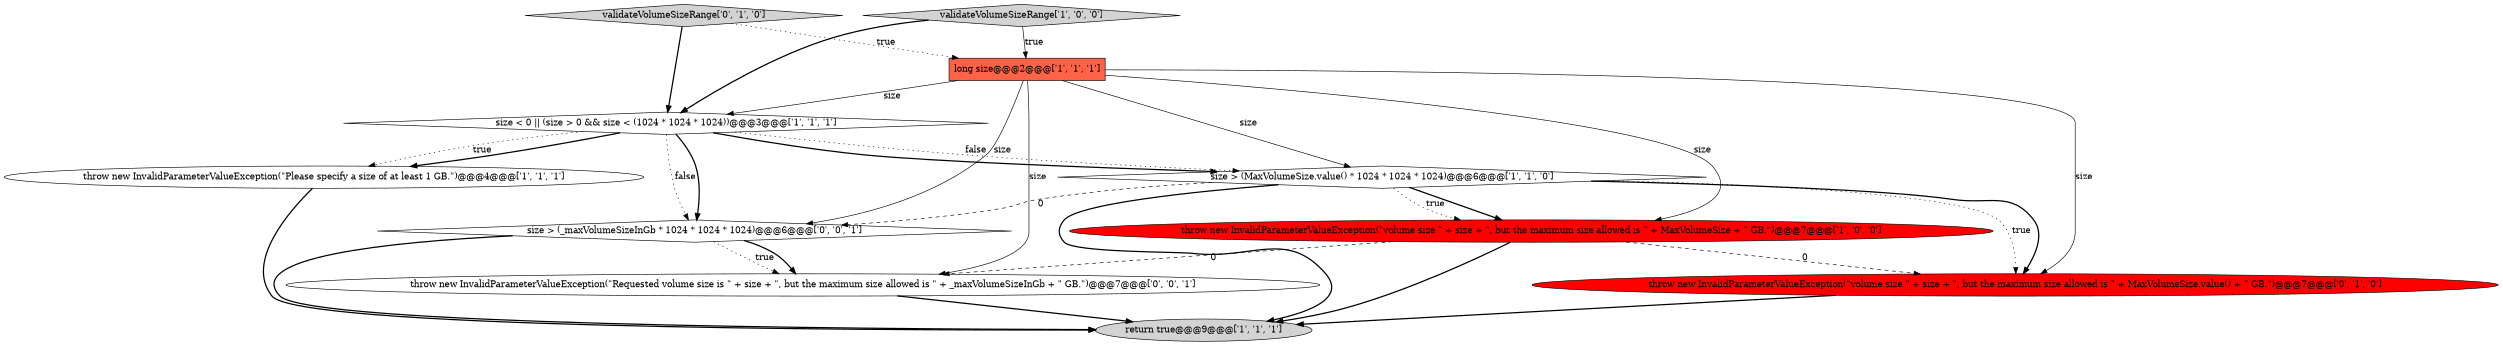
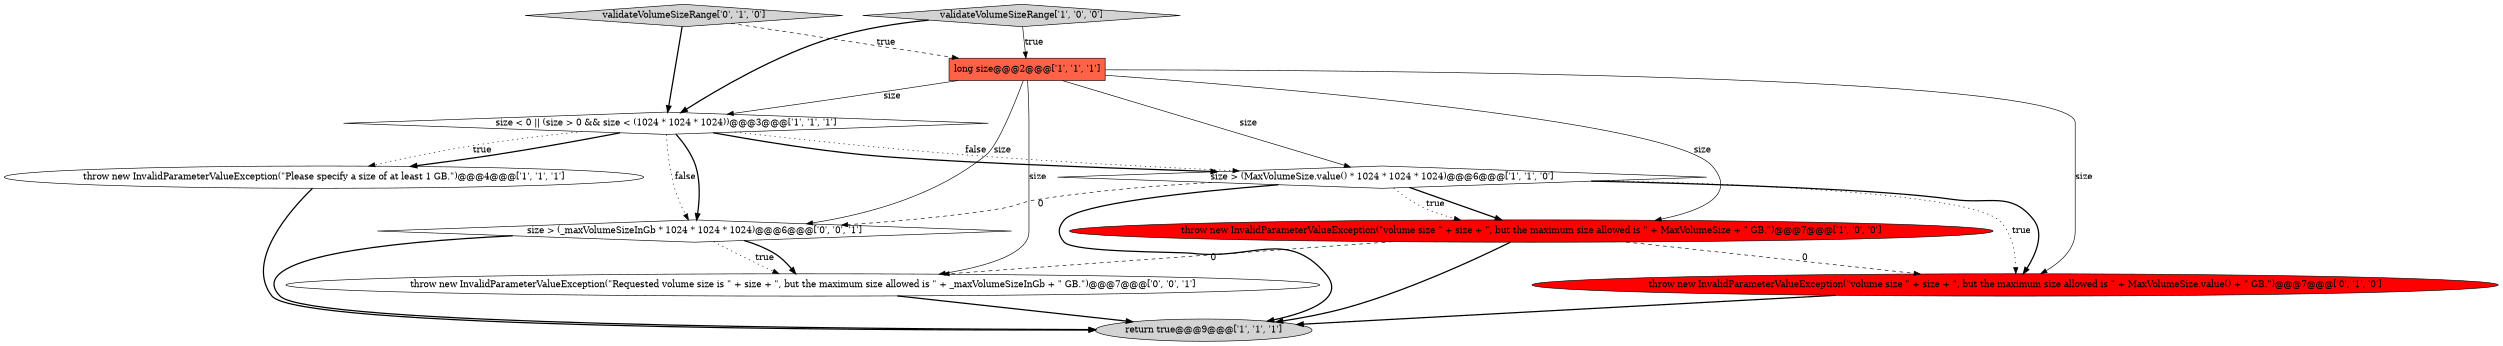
(842, 40) -> (842, 40)
